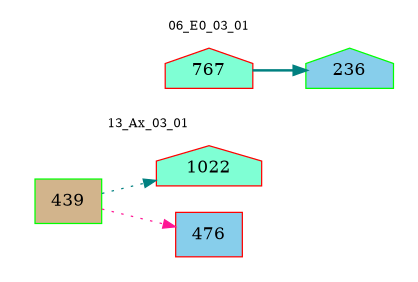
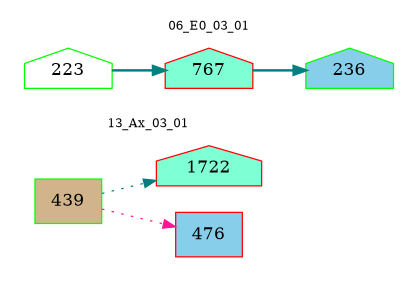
none -> (68, 70)
(209, 168) -> (209, 168)
